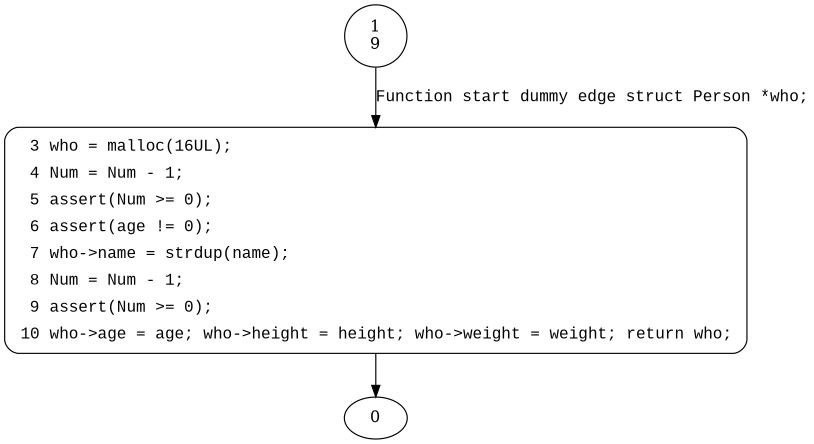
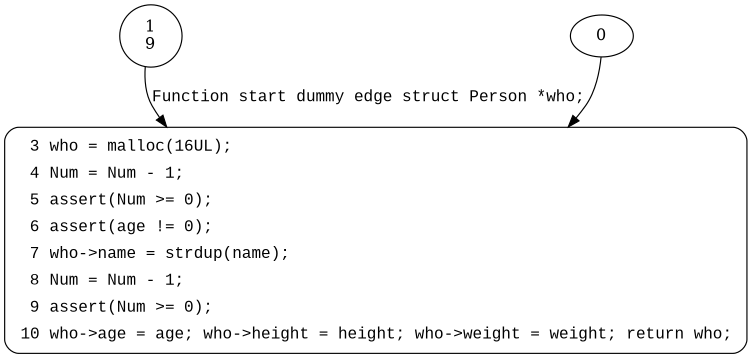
(376, 369) -> (594, 90)
